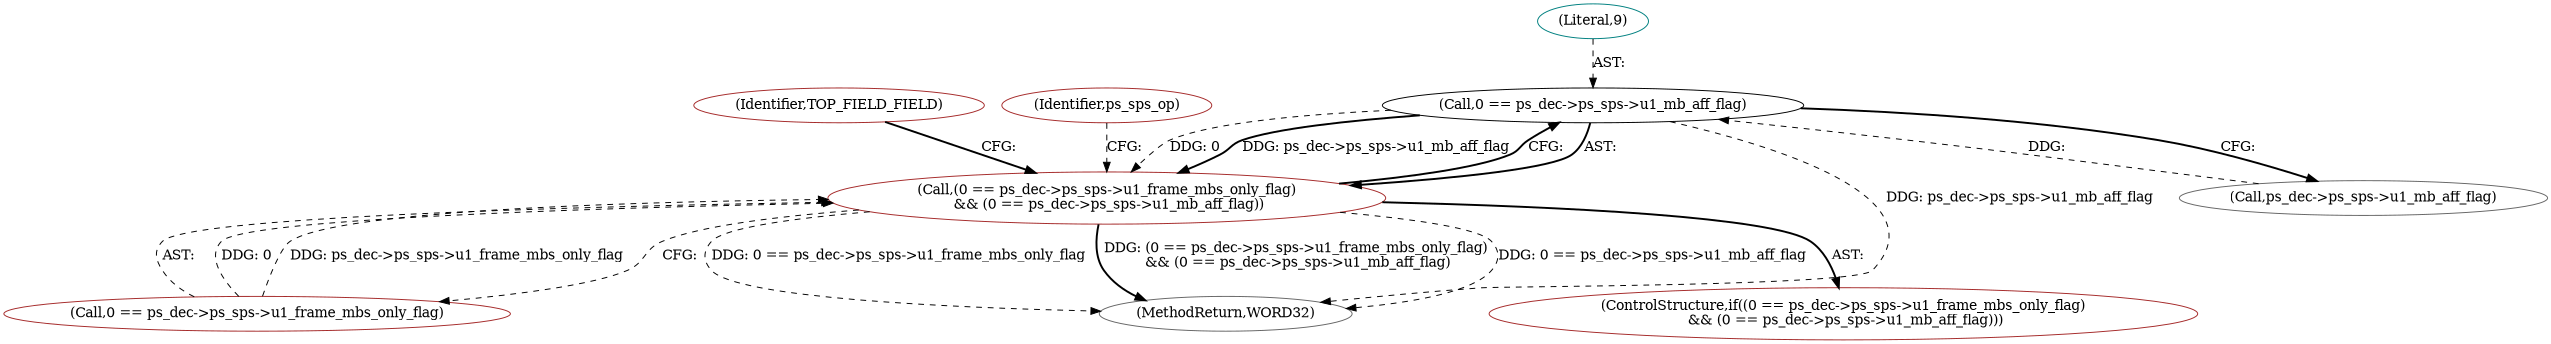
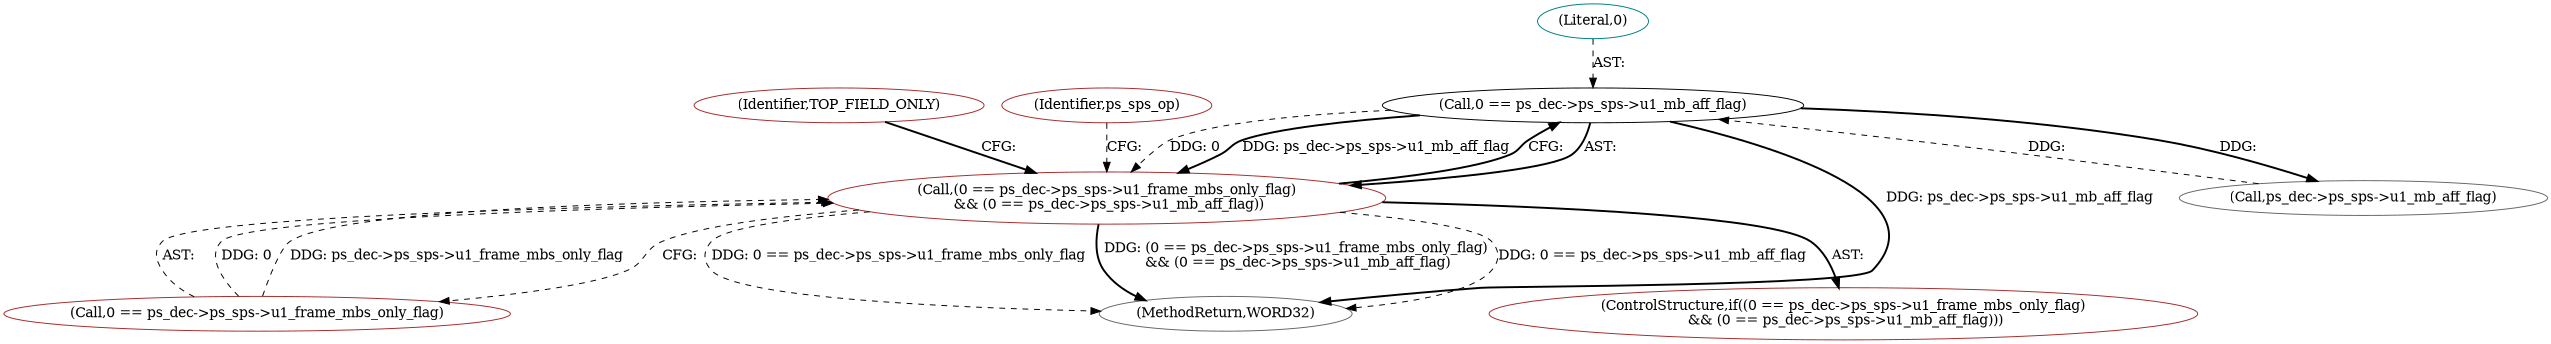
(1593, 21) -> (1593, 21)
(839, 105) -> (839, 105)
(2240, 147) -> (2240, 147)
(1750, 282) -> (1750, 282)
